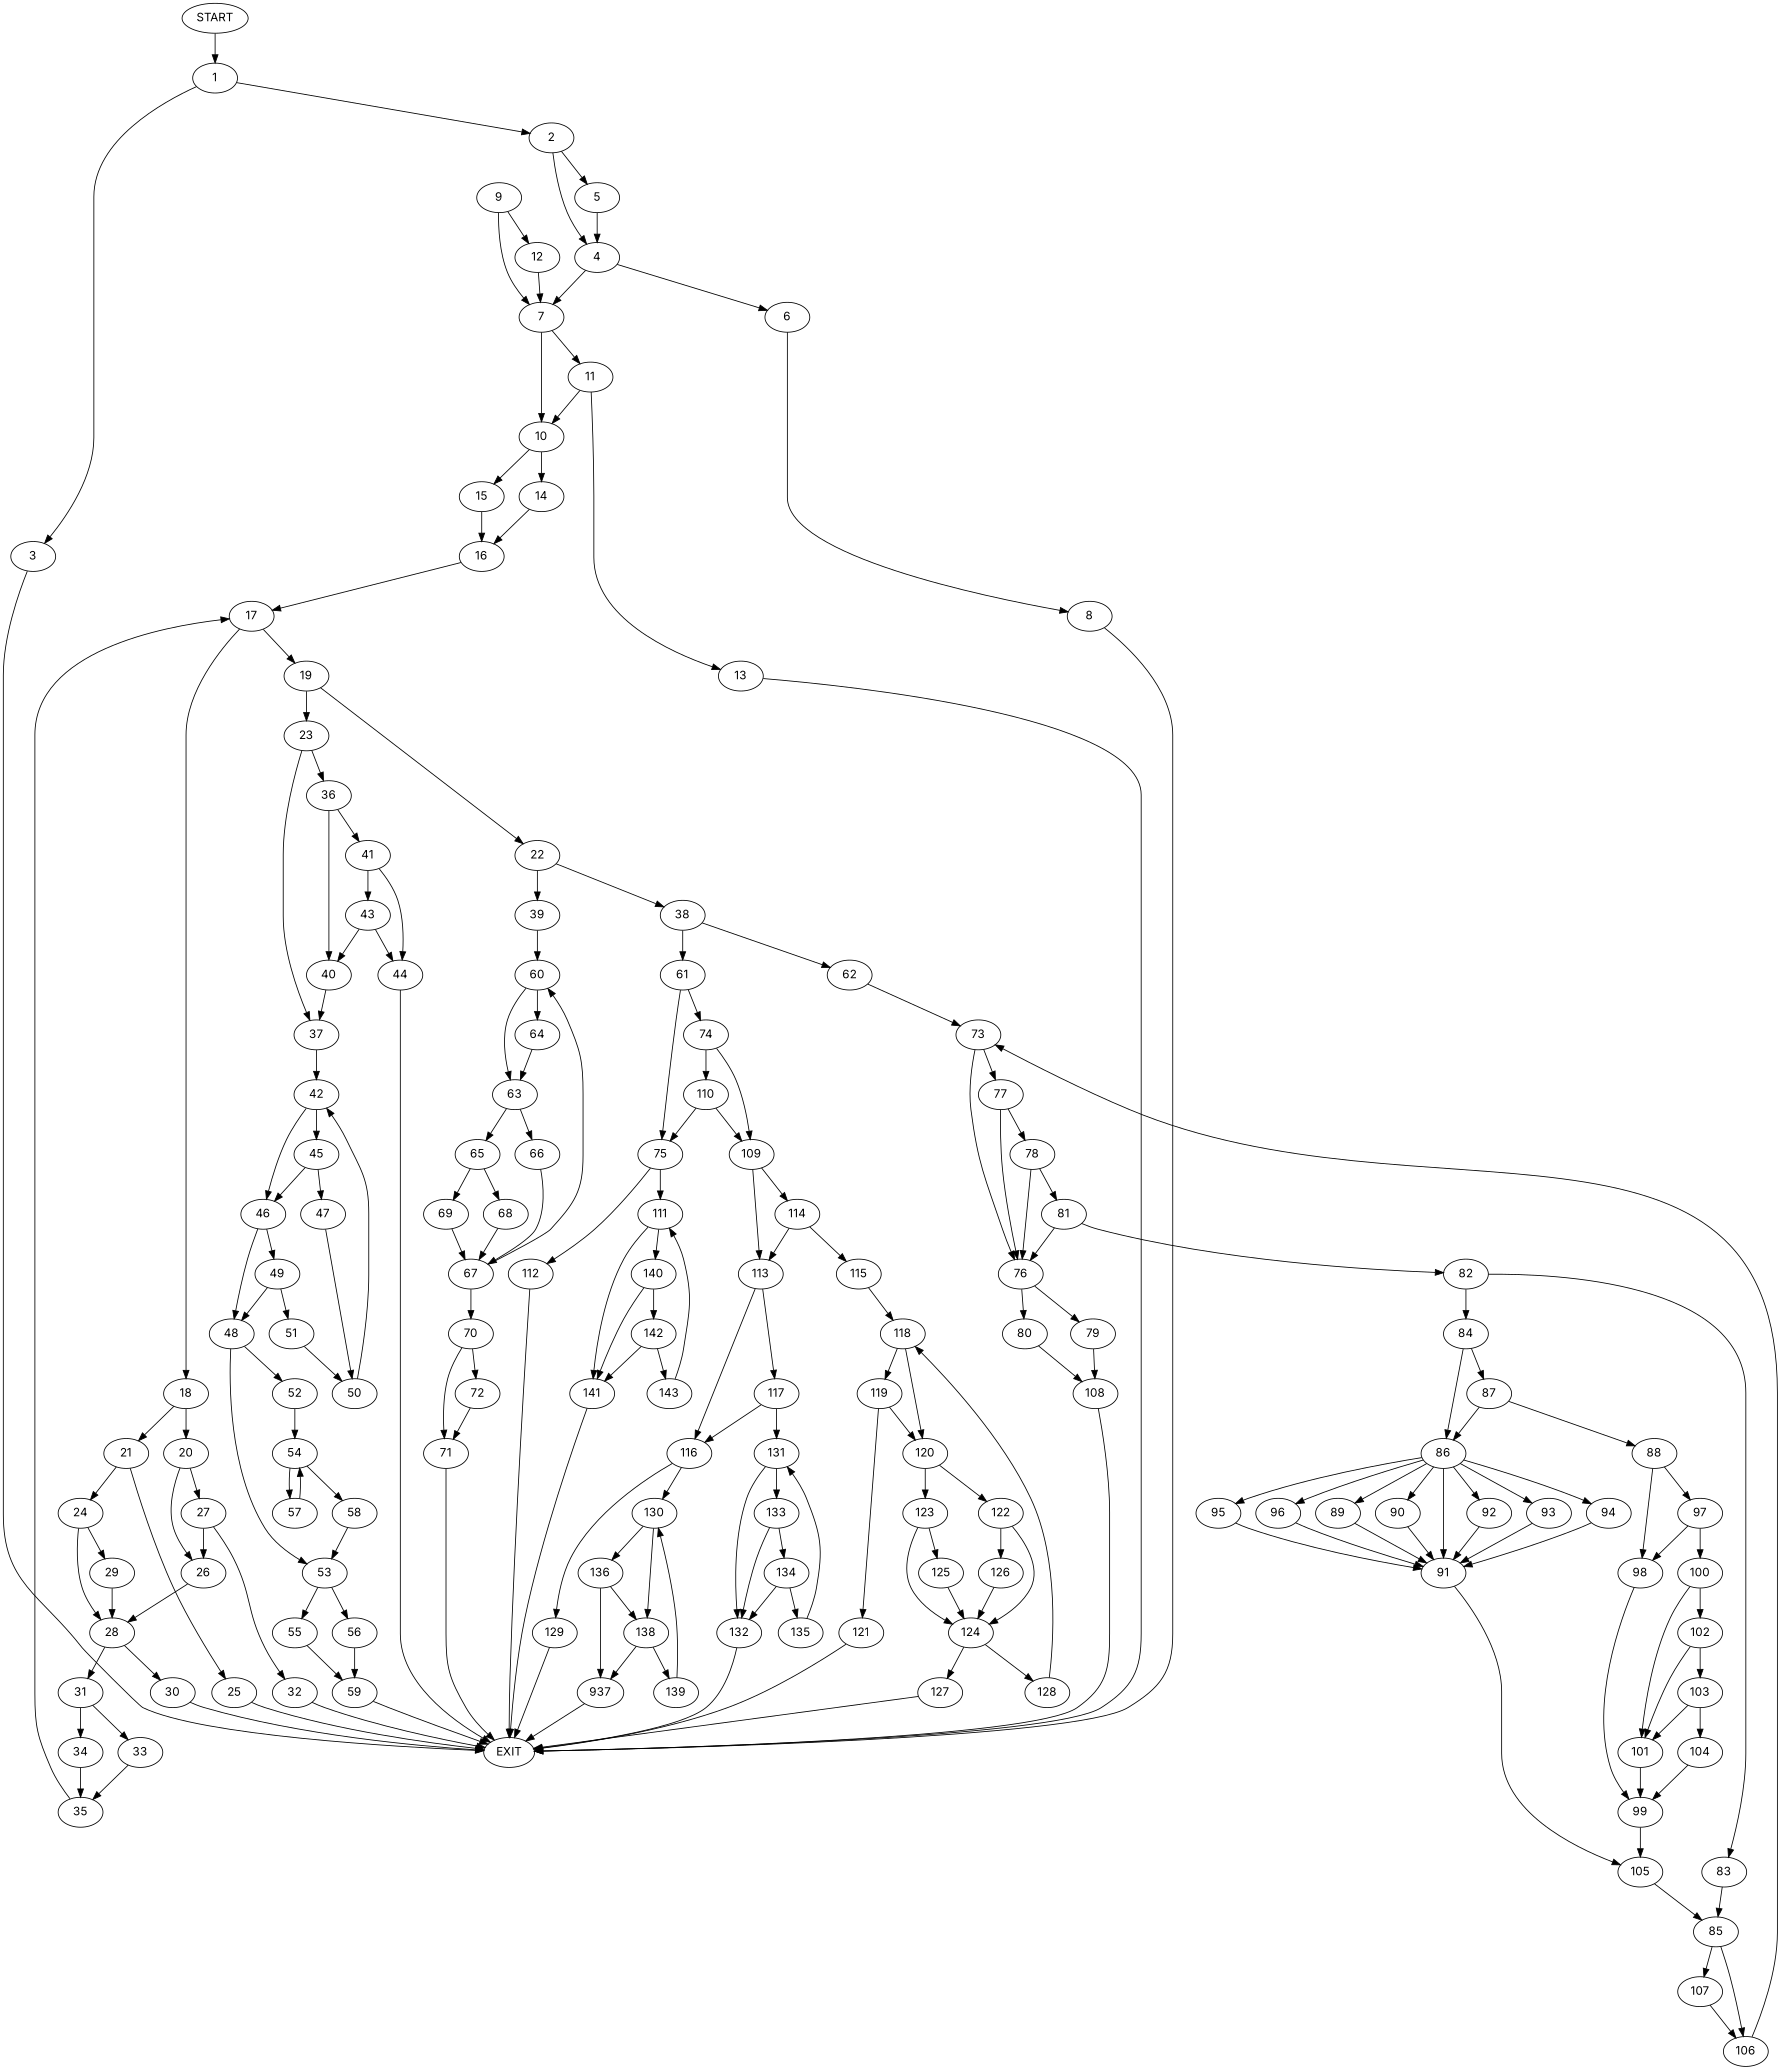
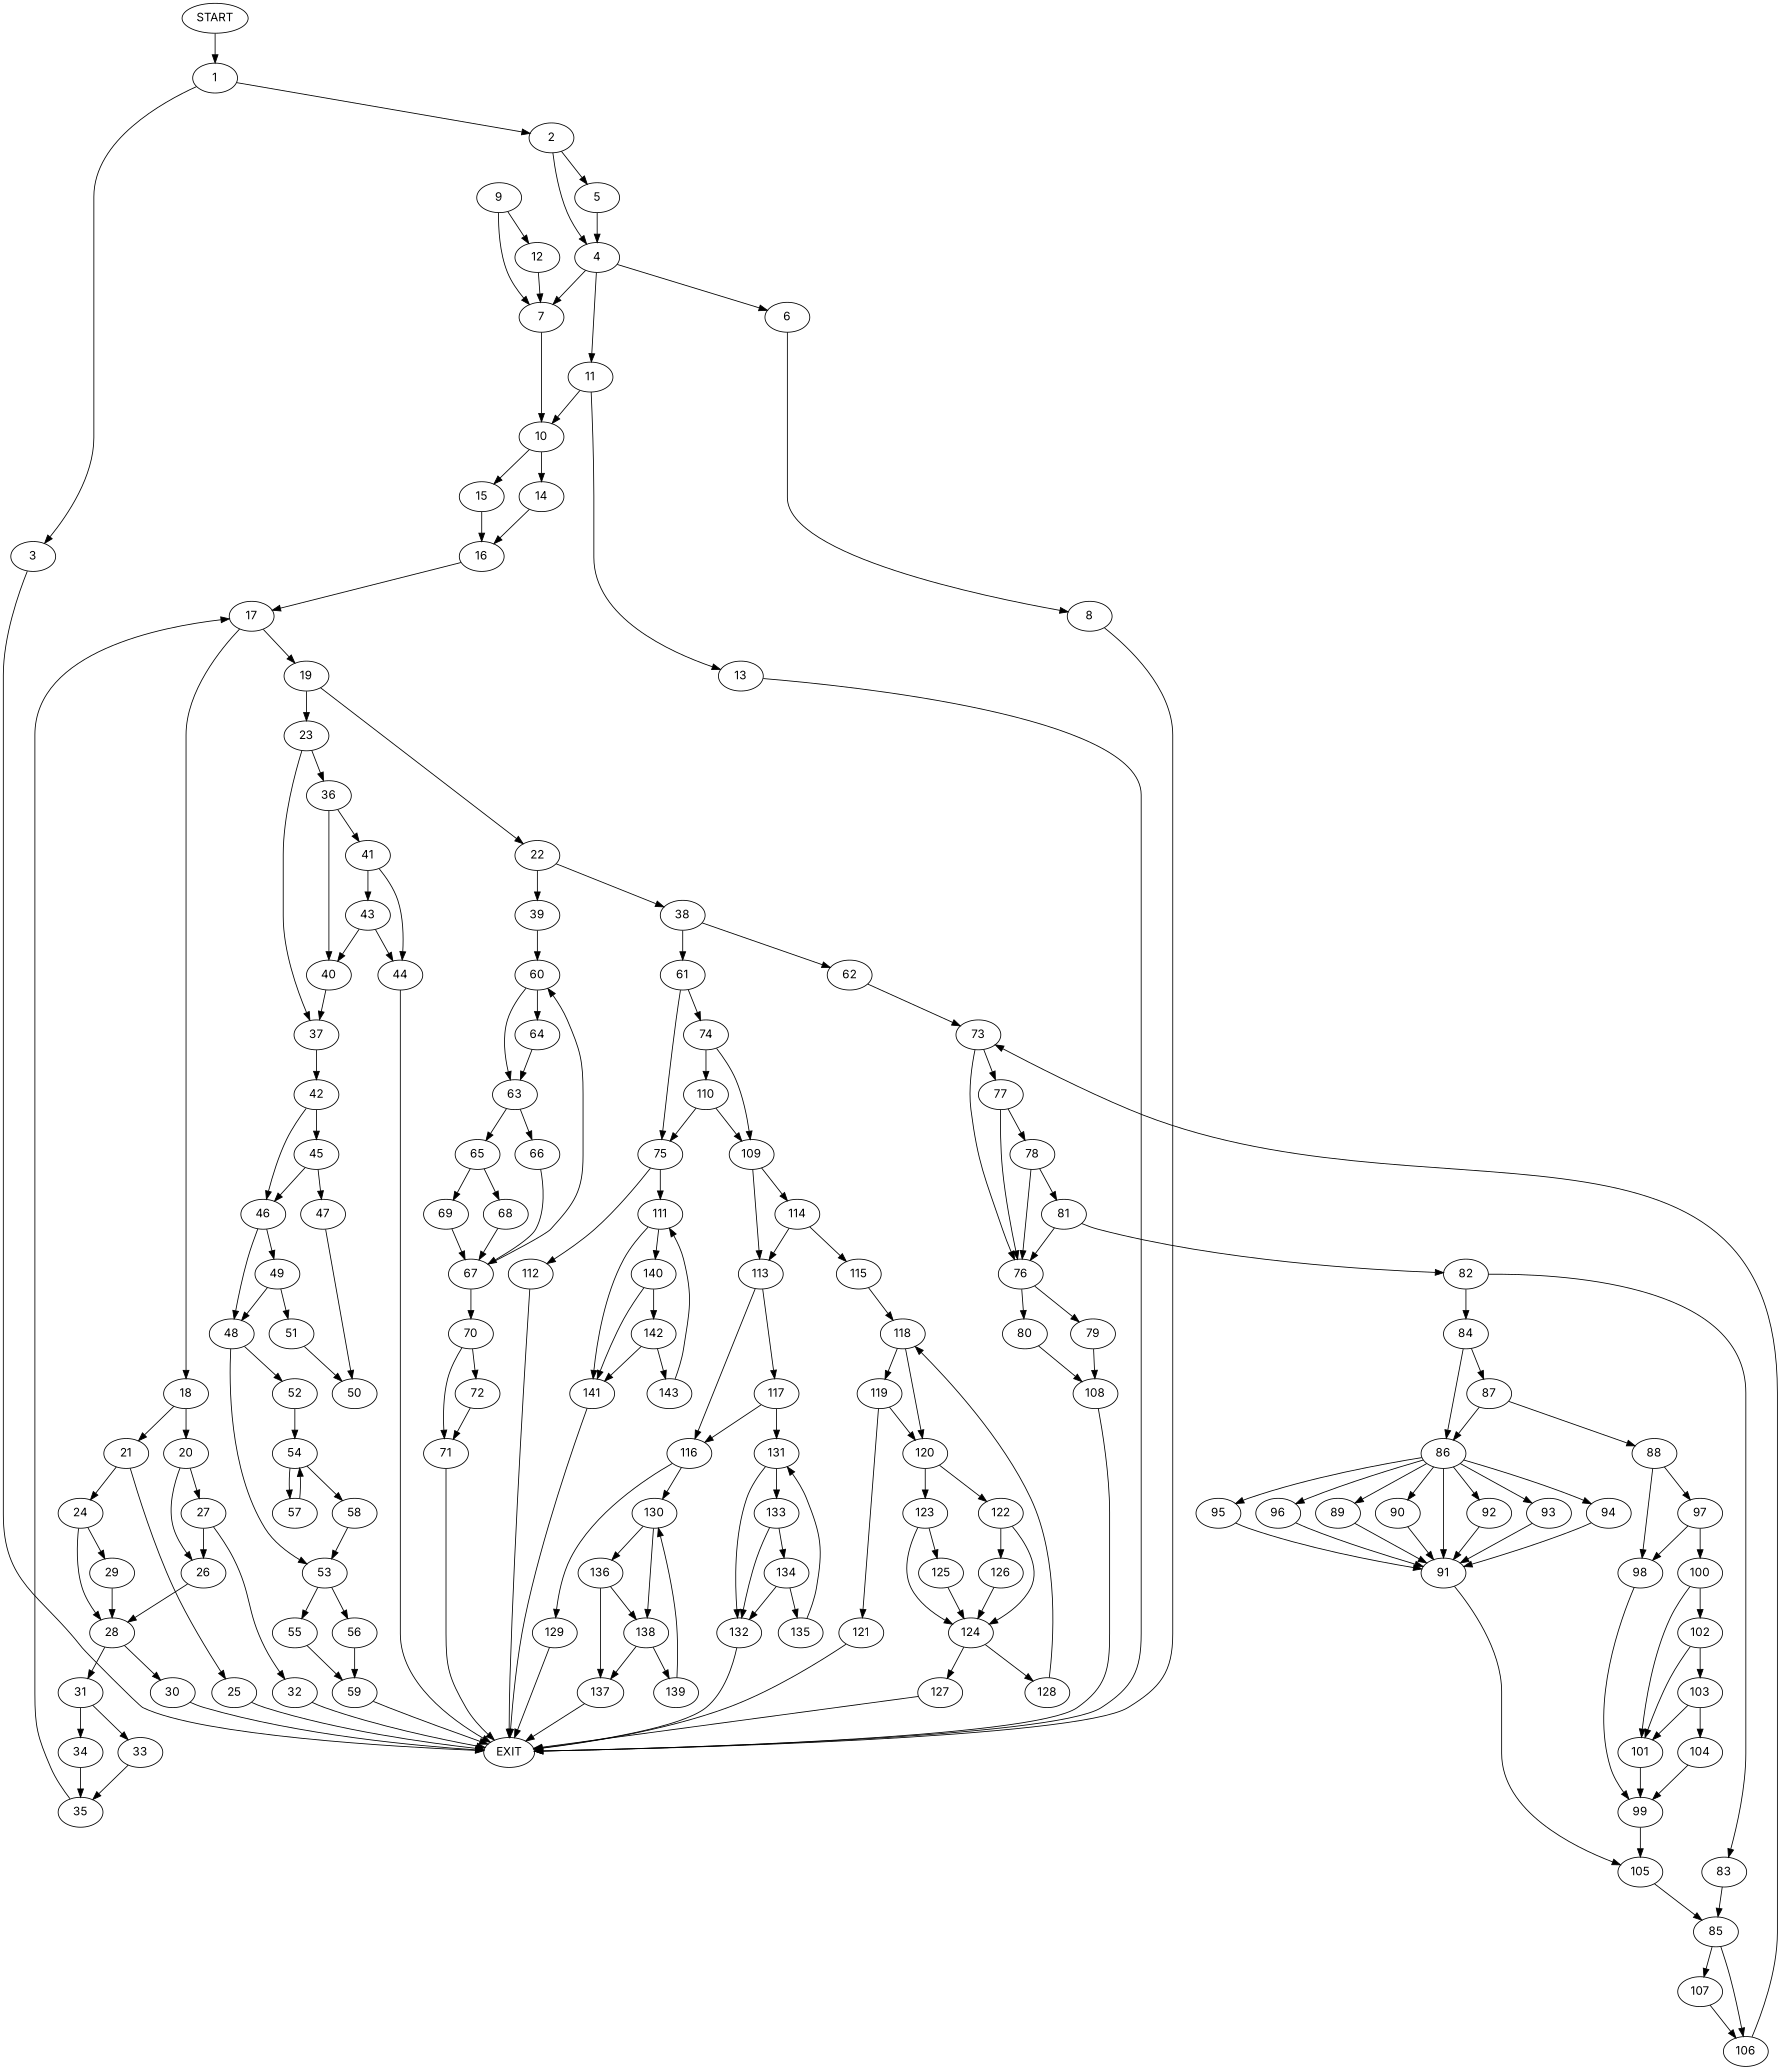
(563, 344) -> (594, 313)
(369, 1243) -> none
(600, 1693) -> (600, 1693)
